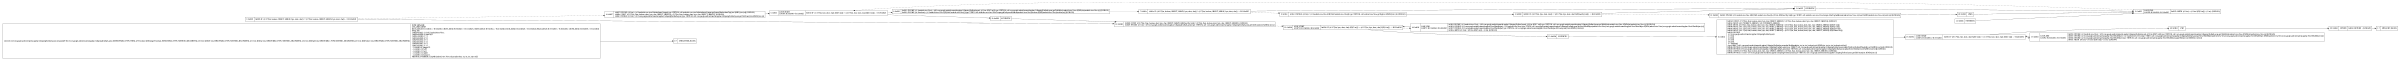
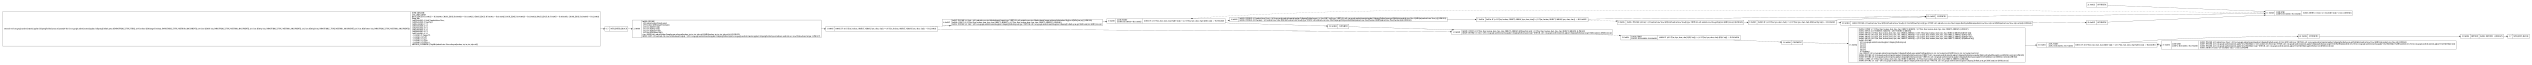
(1970, 14) -> (2102, 22)
(1558, 27) -> none
(2182, 28) -> (2314, 36)
none -> (727, 29)
